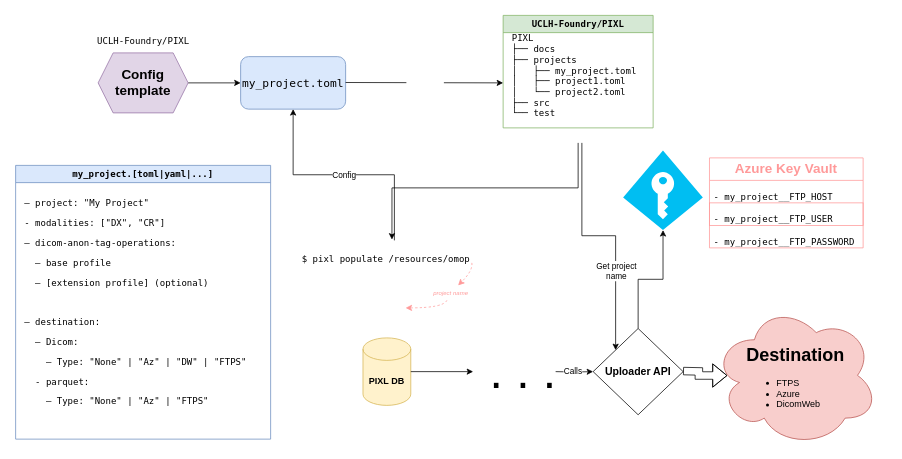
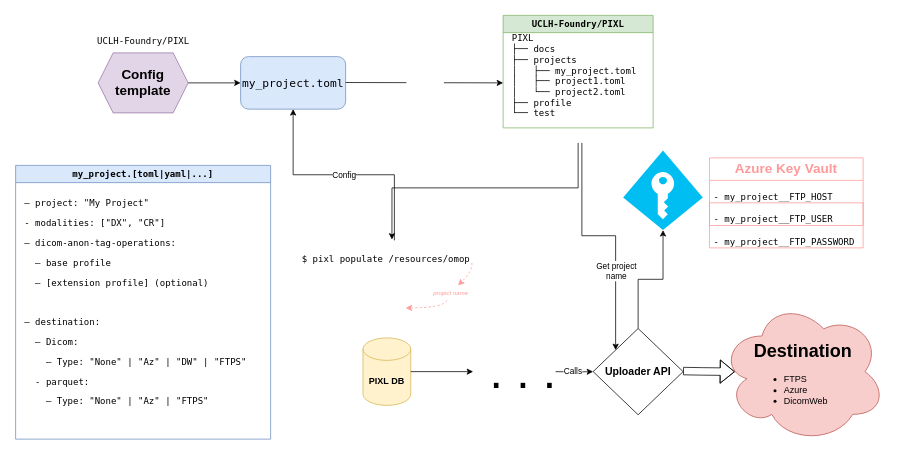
(565, 81) -> (565, 81)
(795, 375) -> (803, 372)
